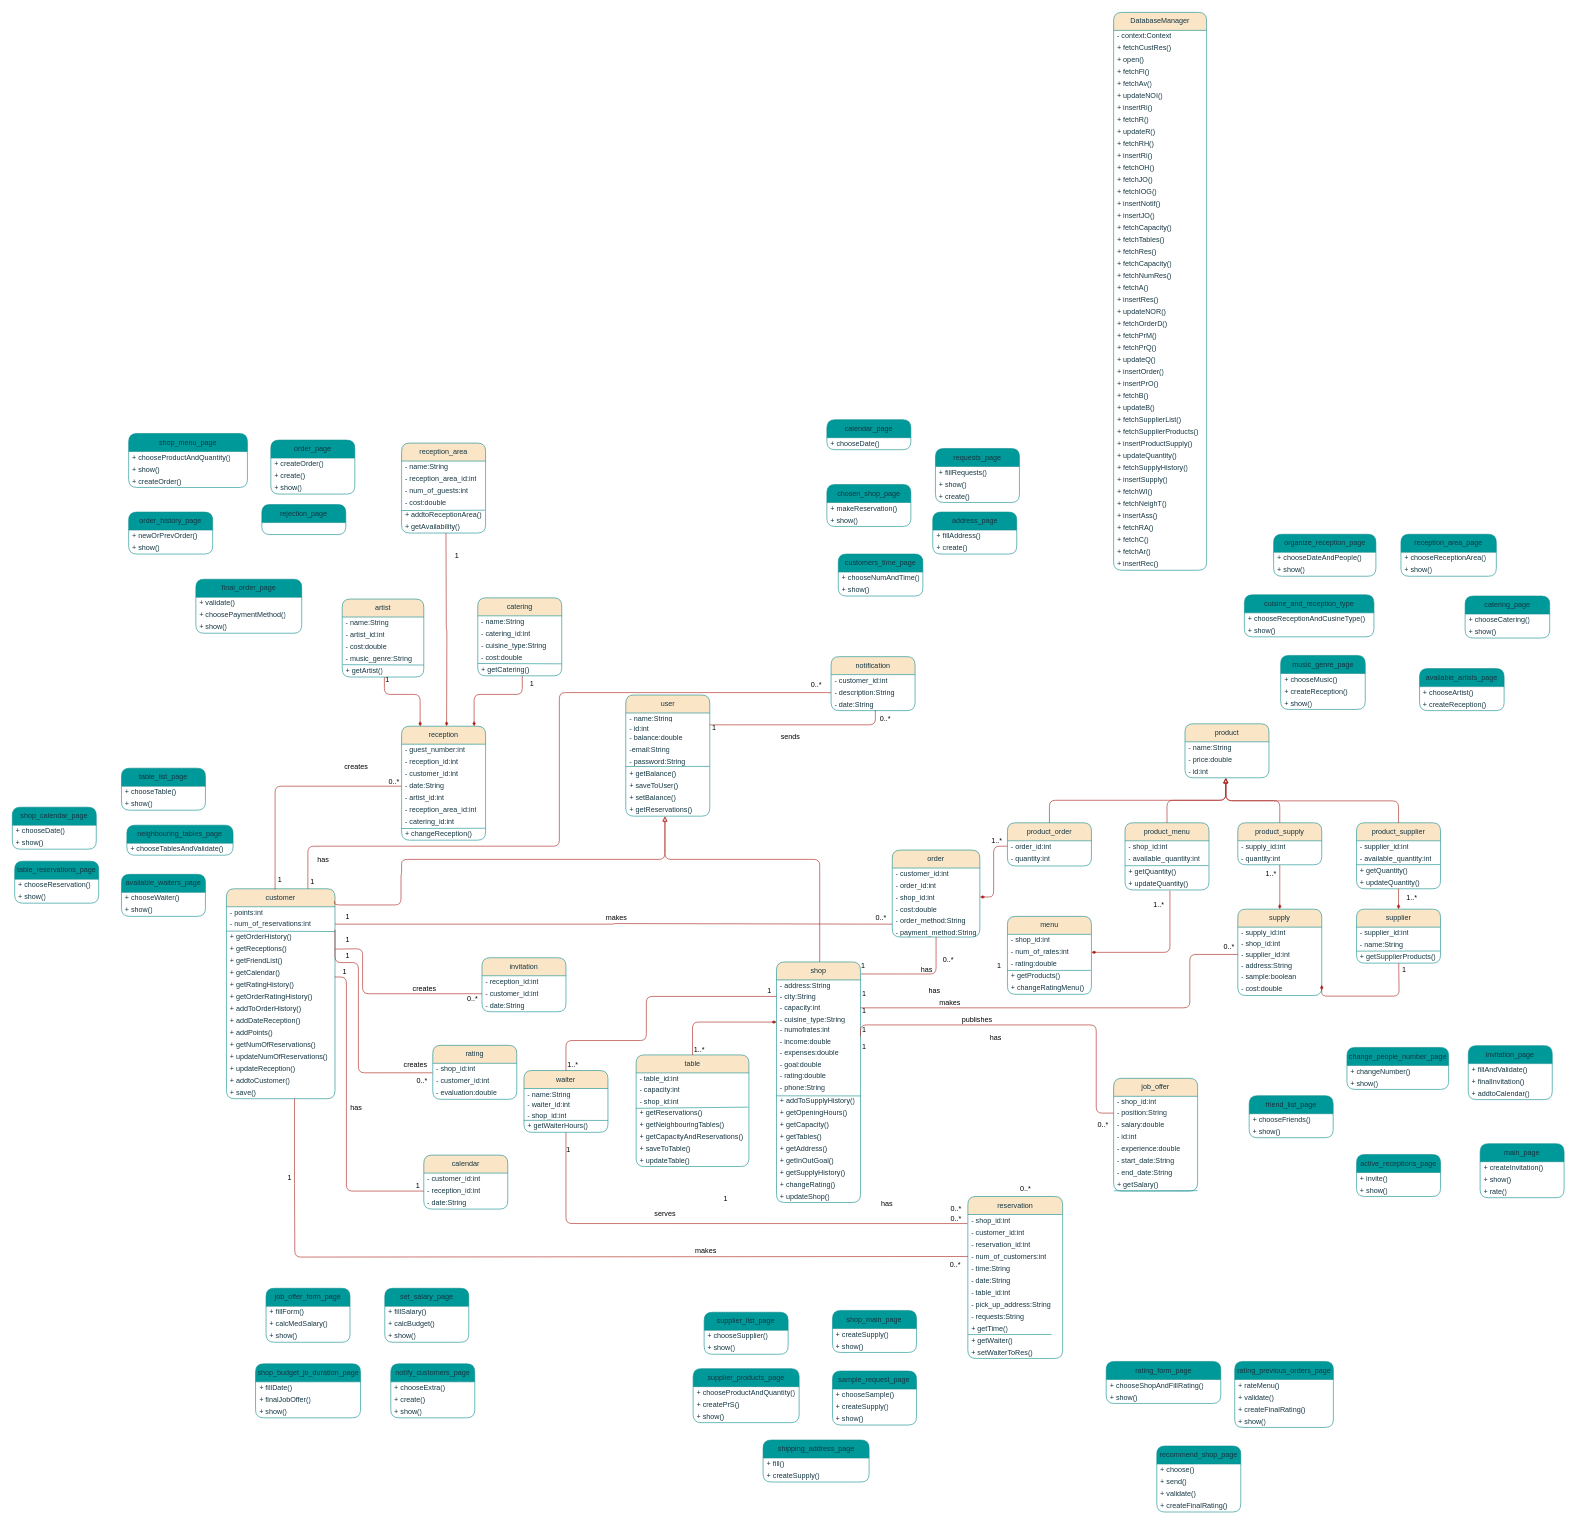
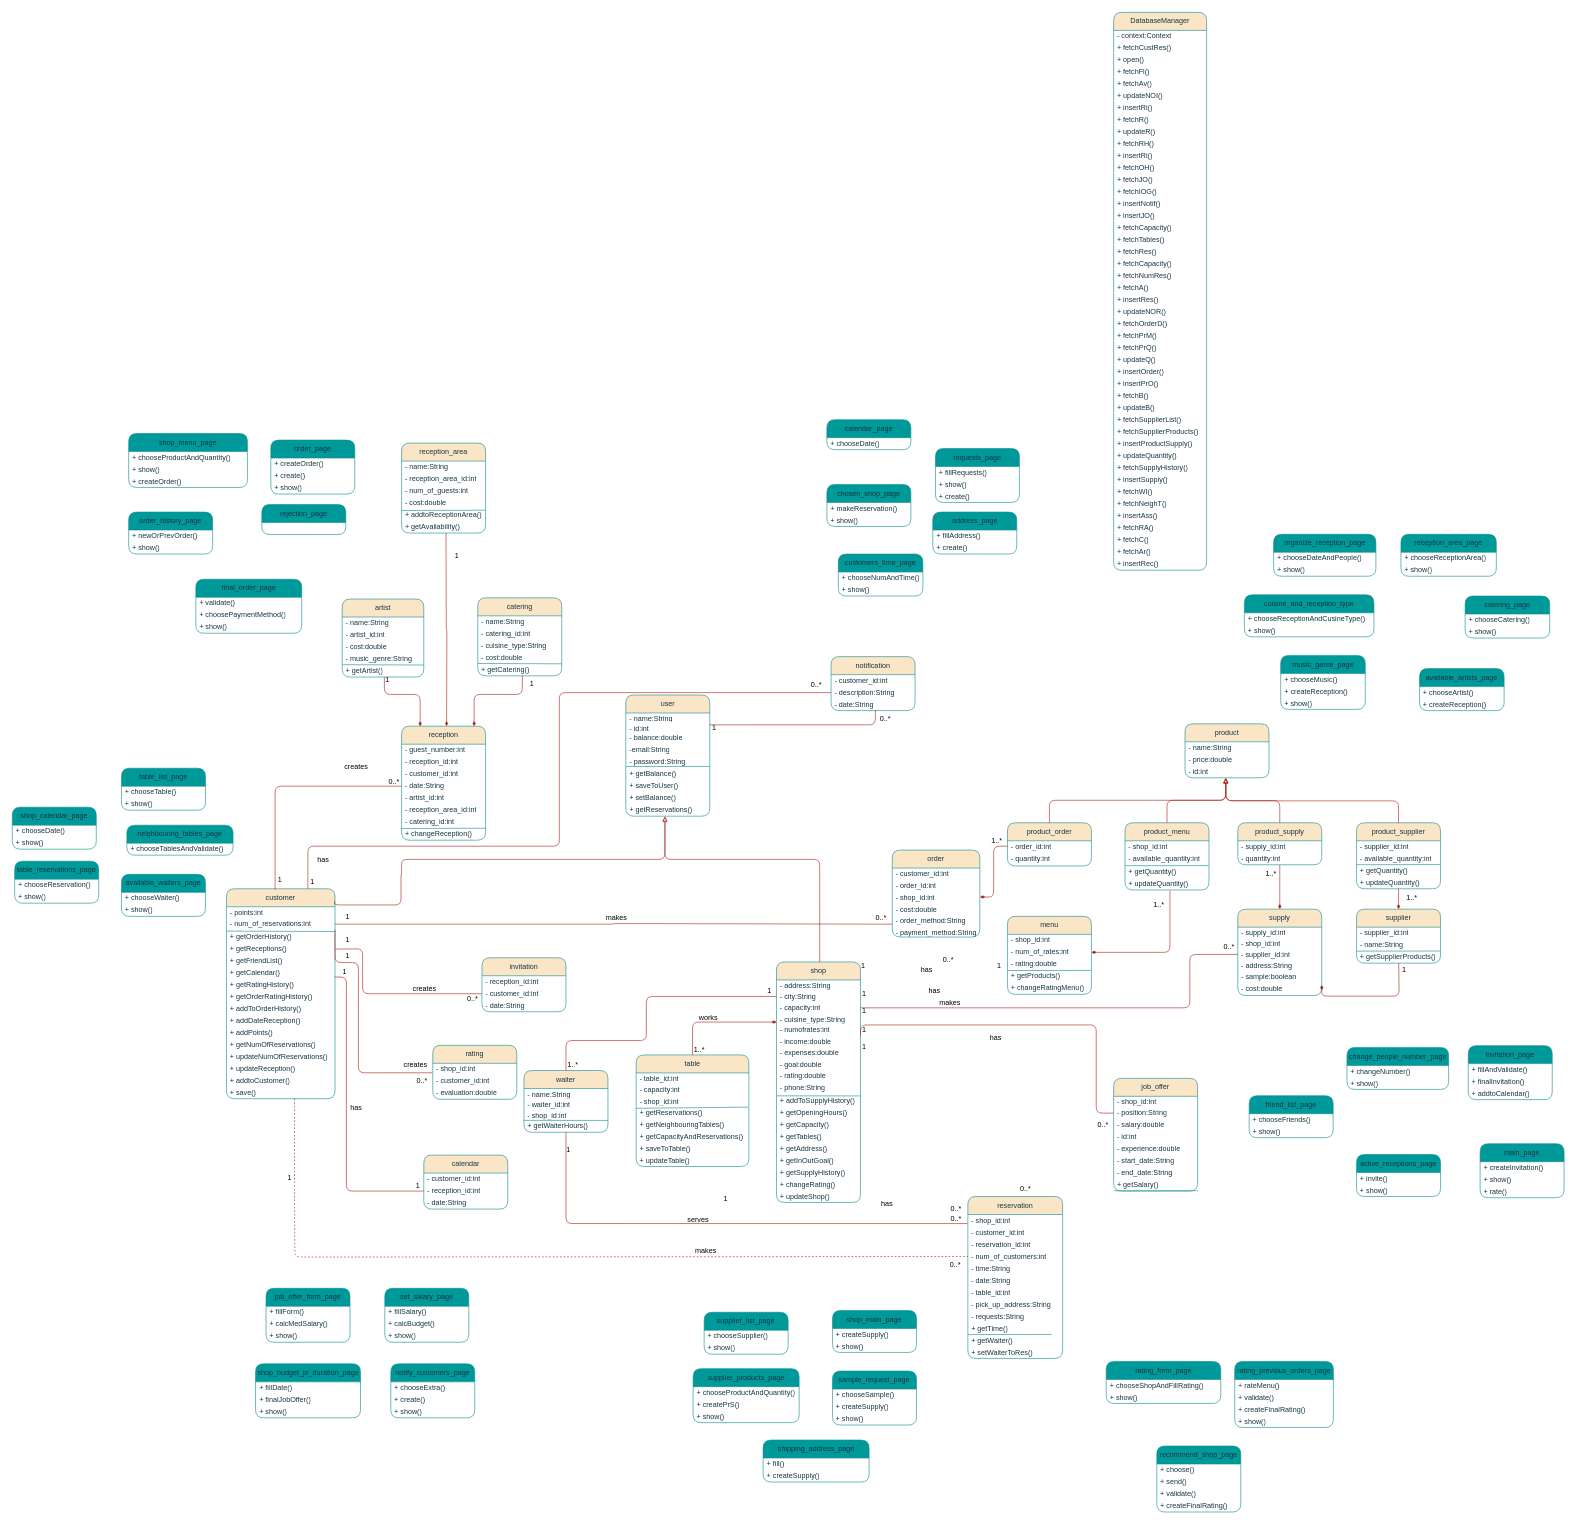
(791, 737) -> none
(914, 974) -> none
none -> (708, 1019)
(977, 1020) -> none
(665, 1214) -> (698, 1220)
(554, 1257) -> (554, 1257)
